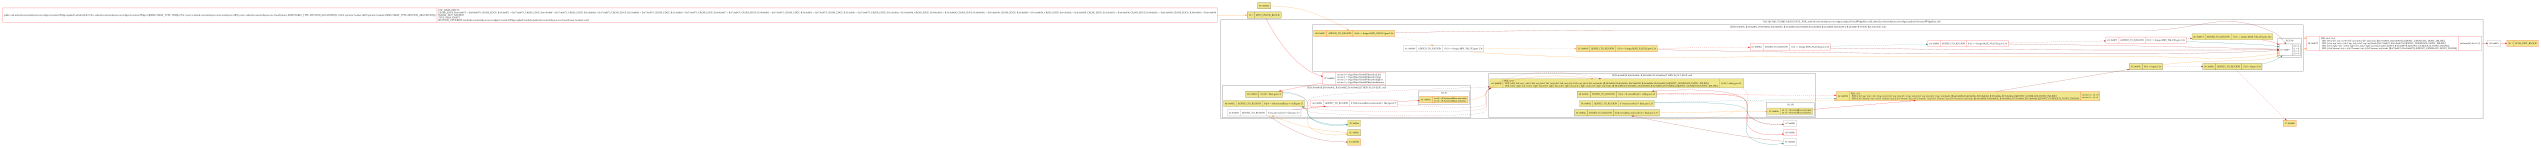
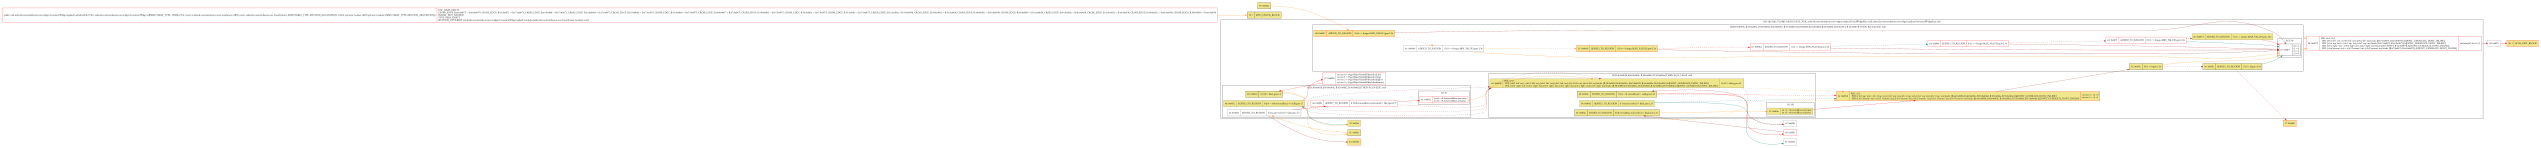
(1288, 52) -> (1309, 88)
none -> (1792, 90)
(1444, 100) -> (1444, 100)
(1308, 107) -> (1308, 107)
(1708, 131) -> (1715, 124)
